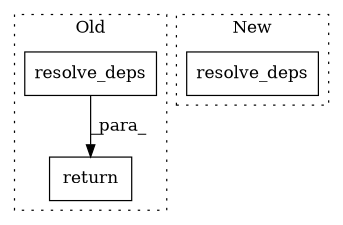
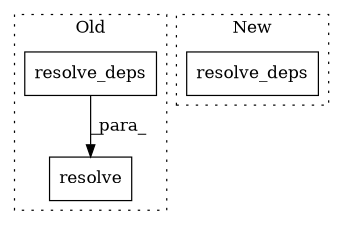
(91, 179) -> (91, 179)
